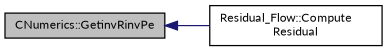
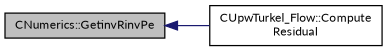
(296, 26) -> (296, 26)
